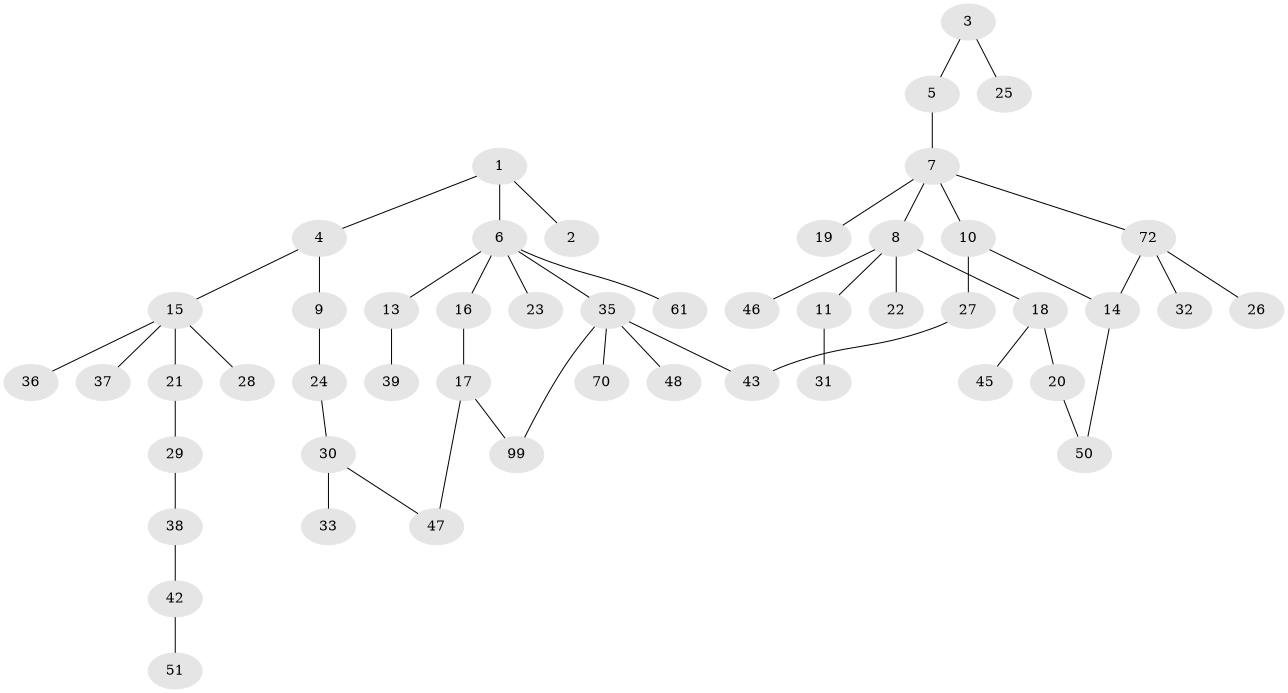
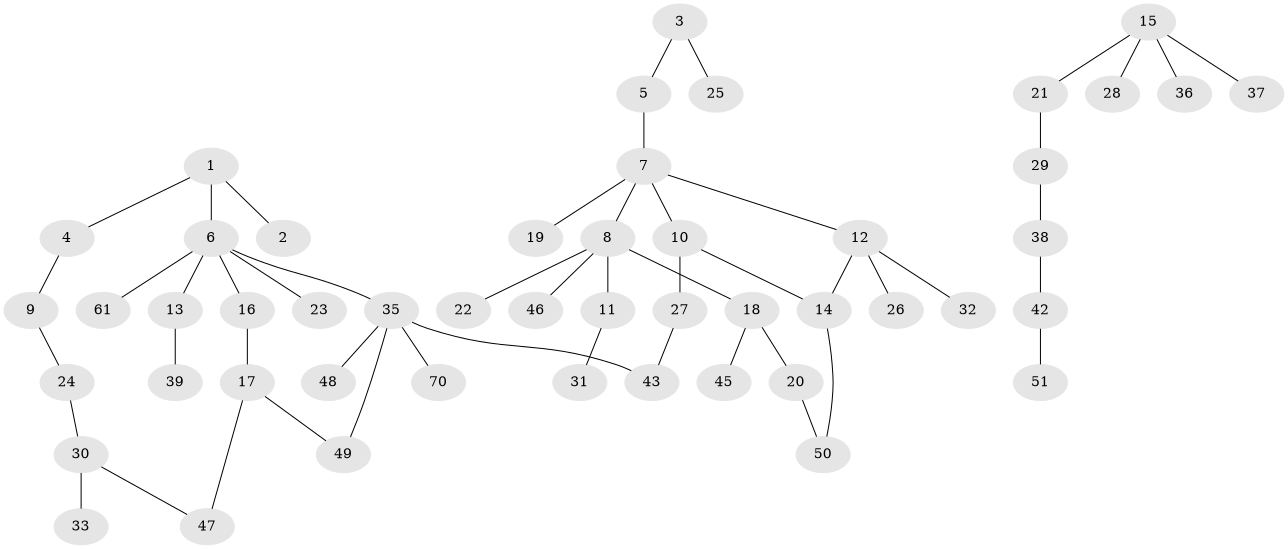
(1149, 238) -> (860, 238)
(247, 274) -> none
(517, 455) -> (343, 455)
